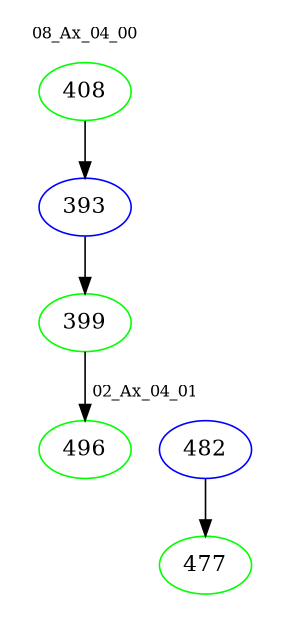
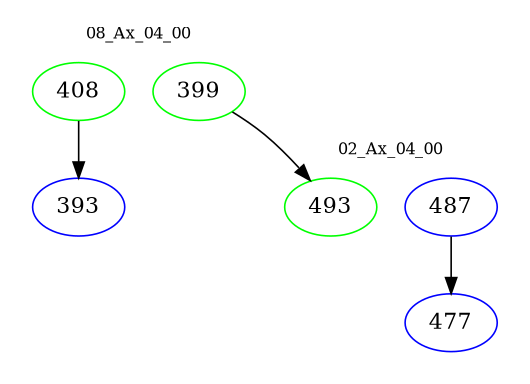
(85, 257) -> none
(145, 393) -> (391, 150)
(85, 450) -> (331, 207)
(206, 450) -> (451, 207)
(206, 565) -> (451, 323)
